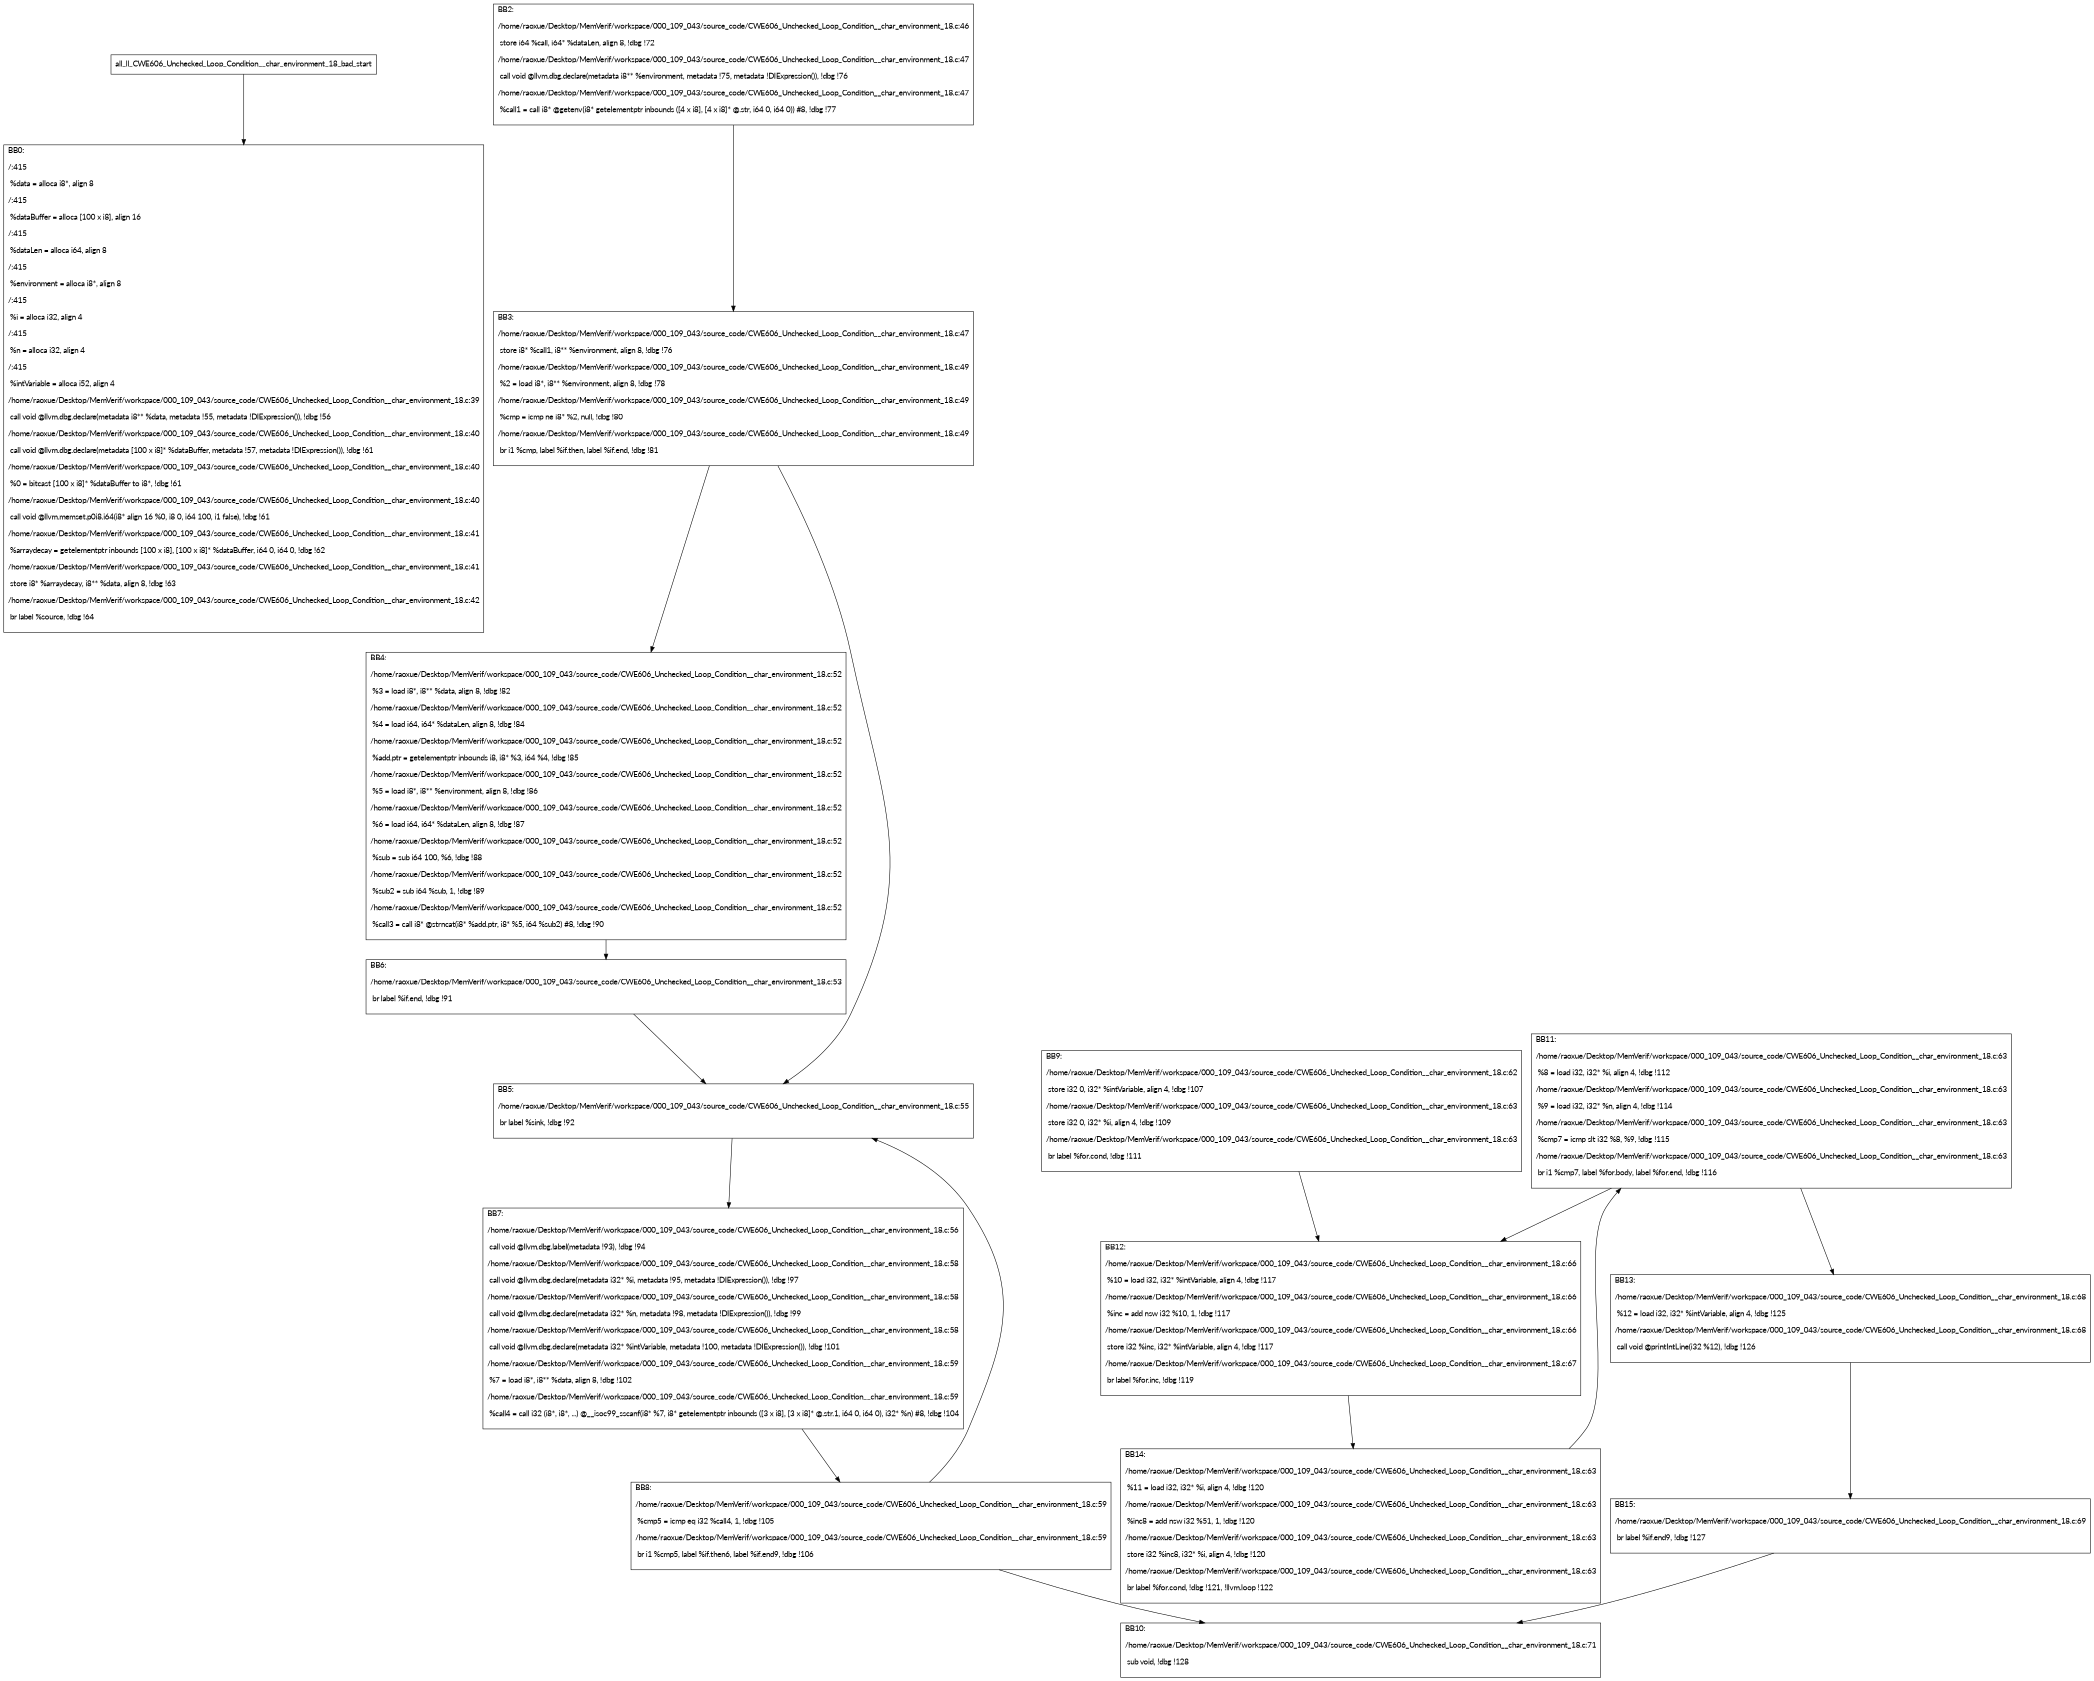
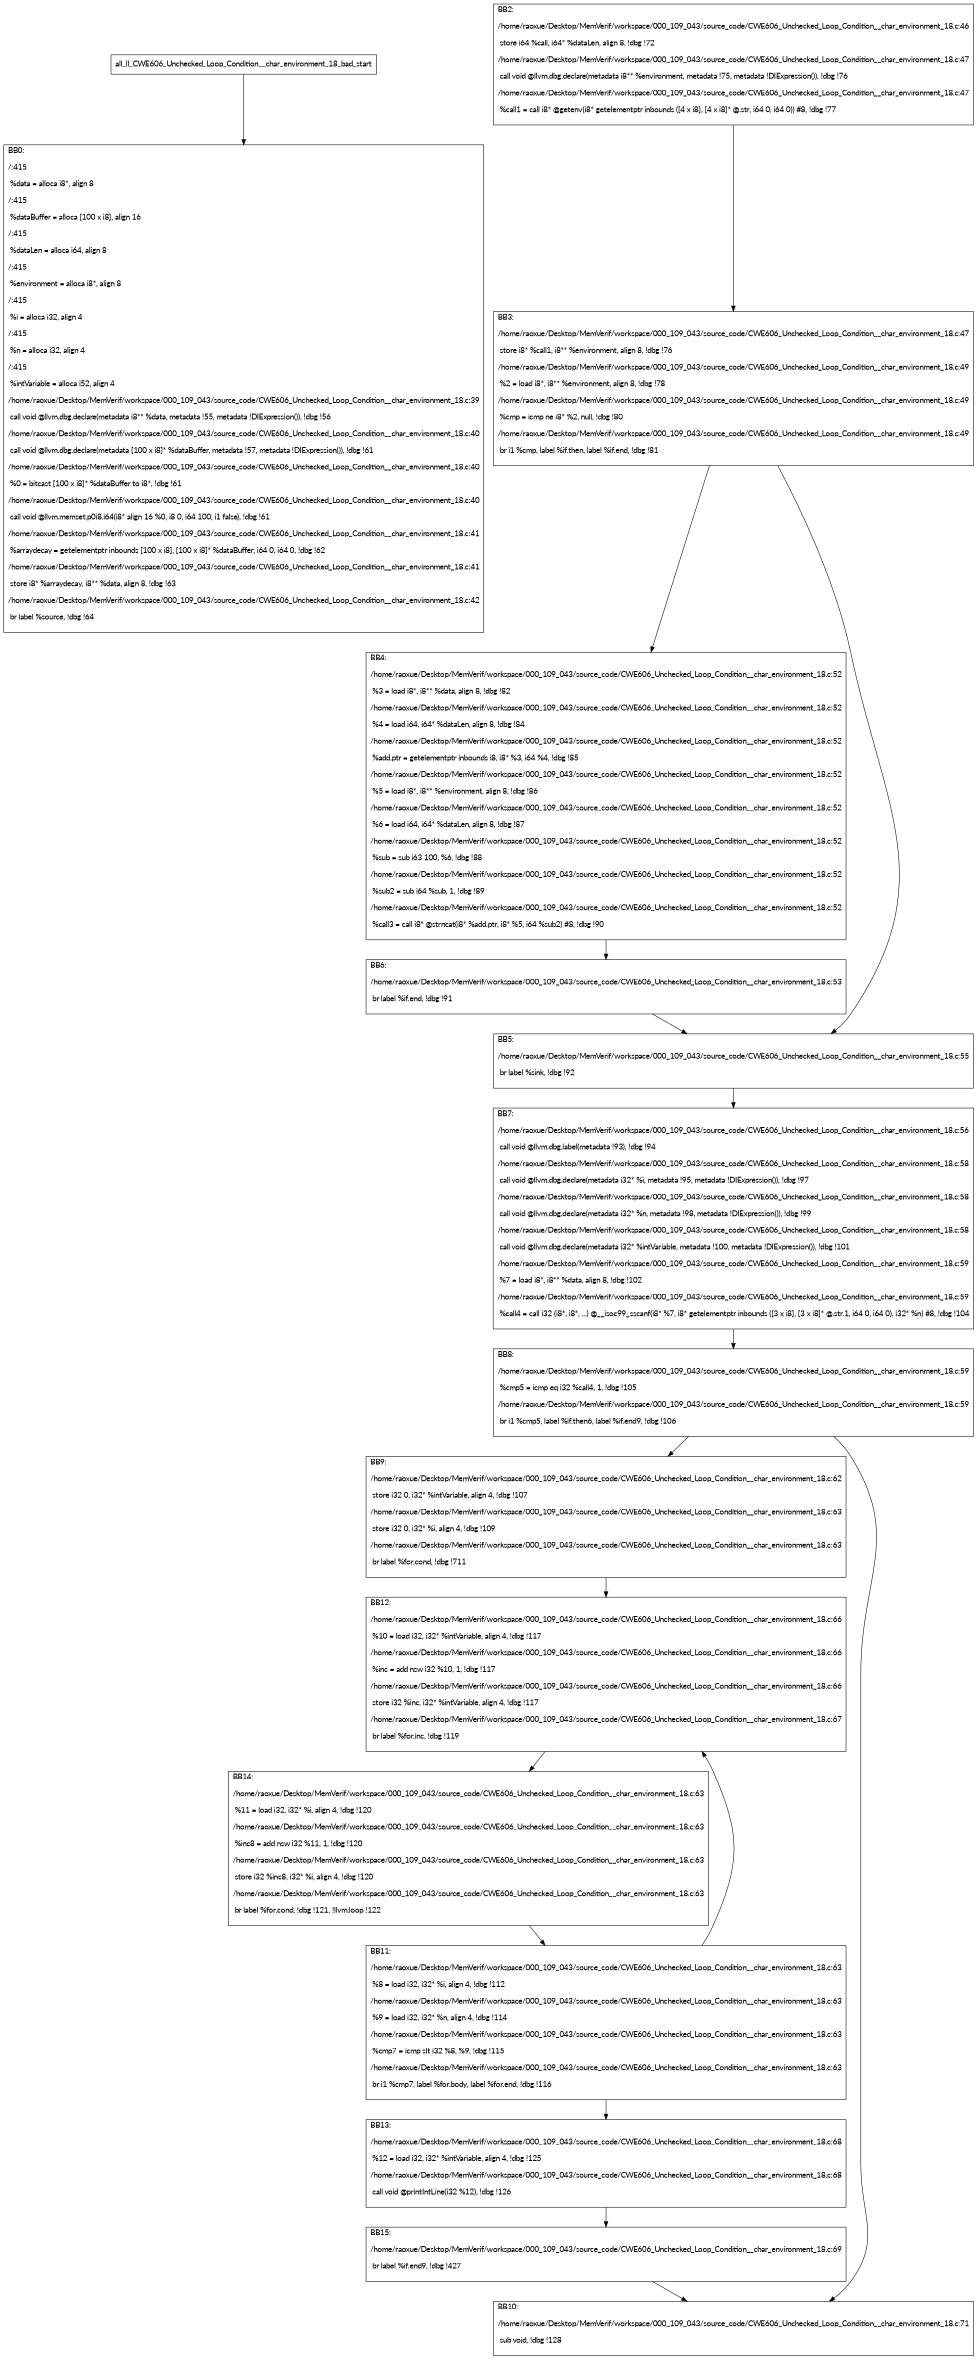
(426, 858) -> (426, 858)
(1094, 1156) -> (418, 1562)
(1002, 1293) -> (680, 1444)
(1190, 1521) -> (298, 1844)
(1660, 1538) -> (416, 2266)
